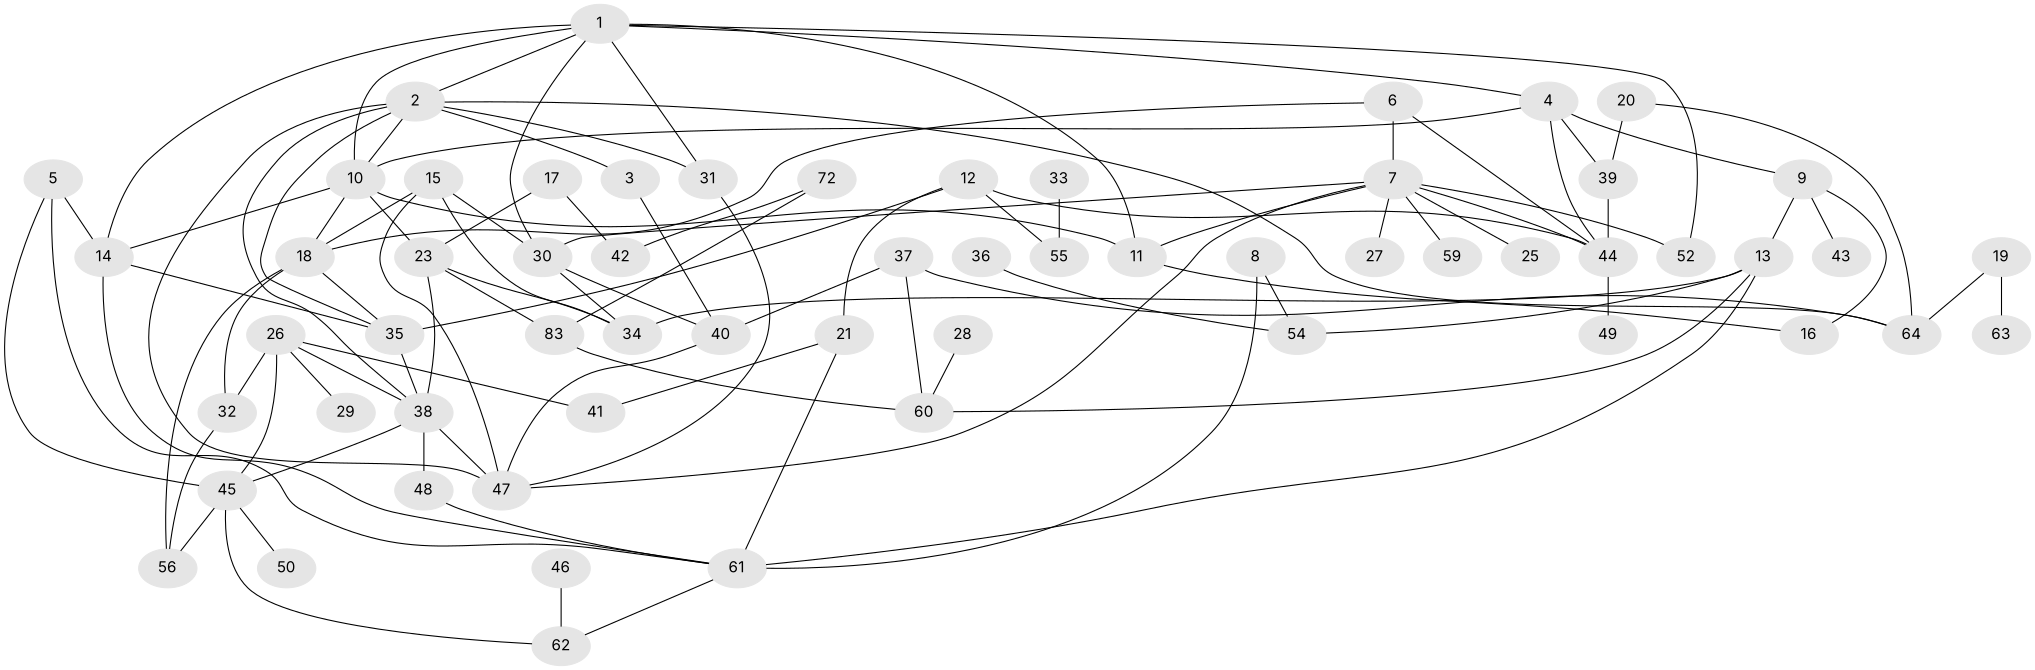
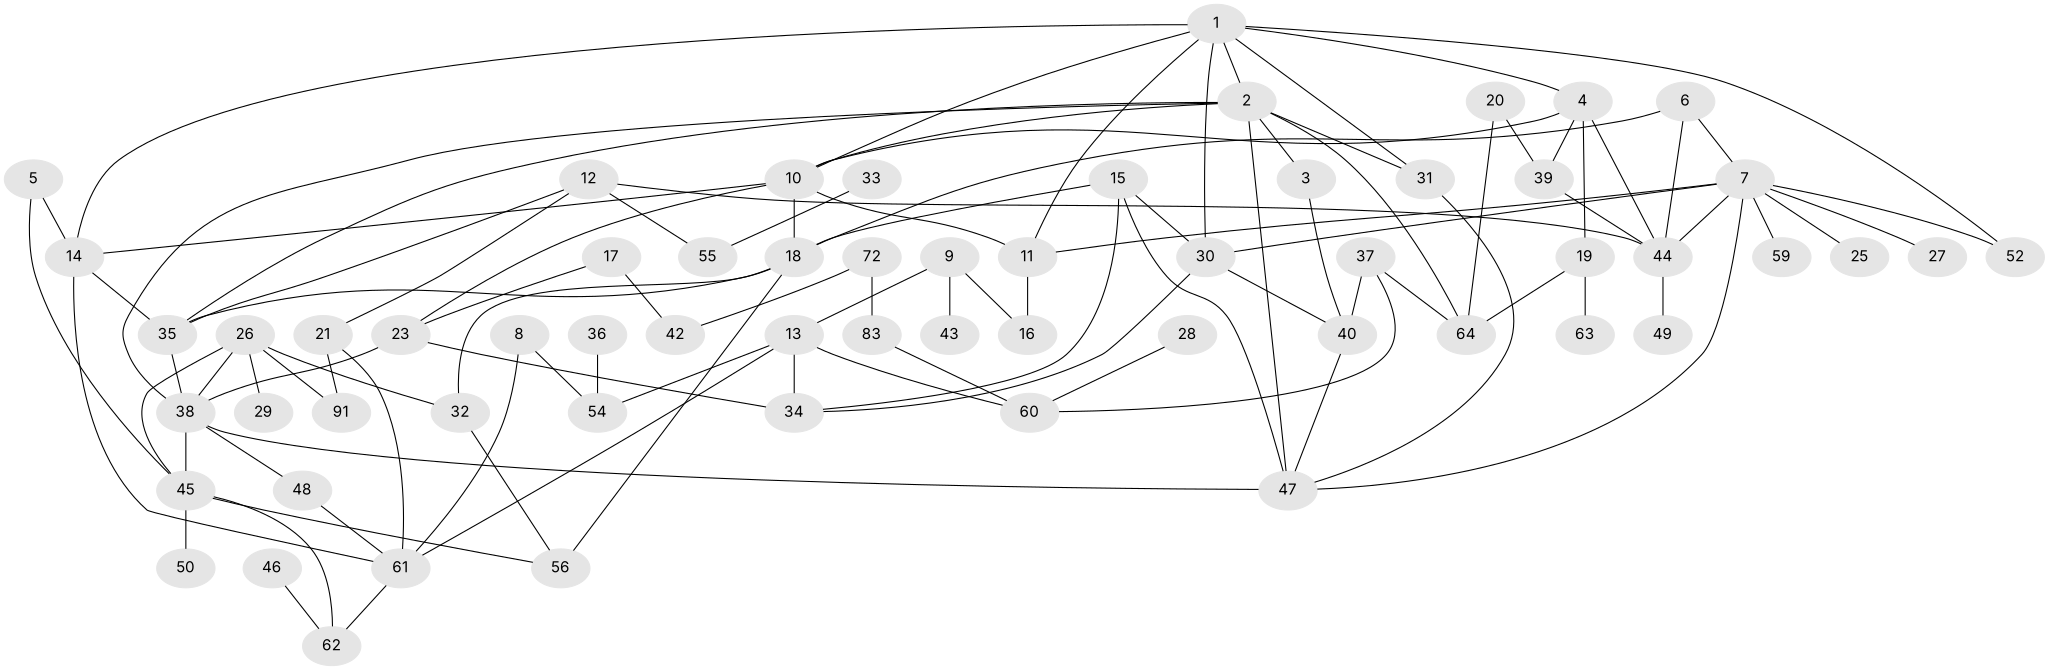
(1672, 147) -> (1584, 179)
(489, 296) -> none
(596, 413) -> (341, 413)
(286, 495) -> none
